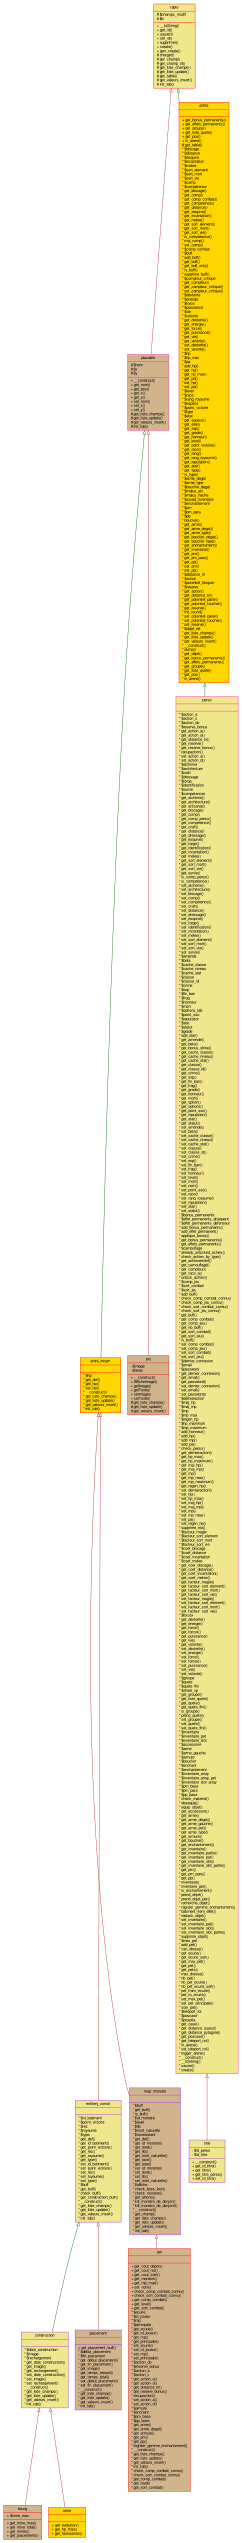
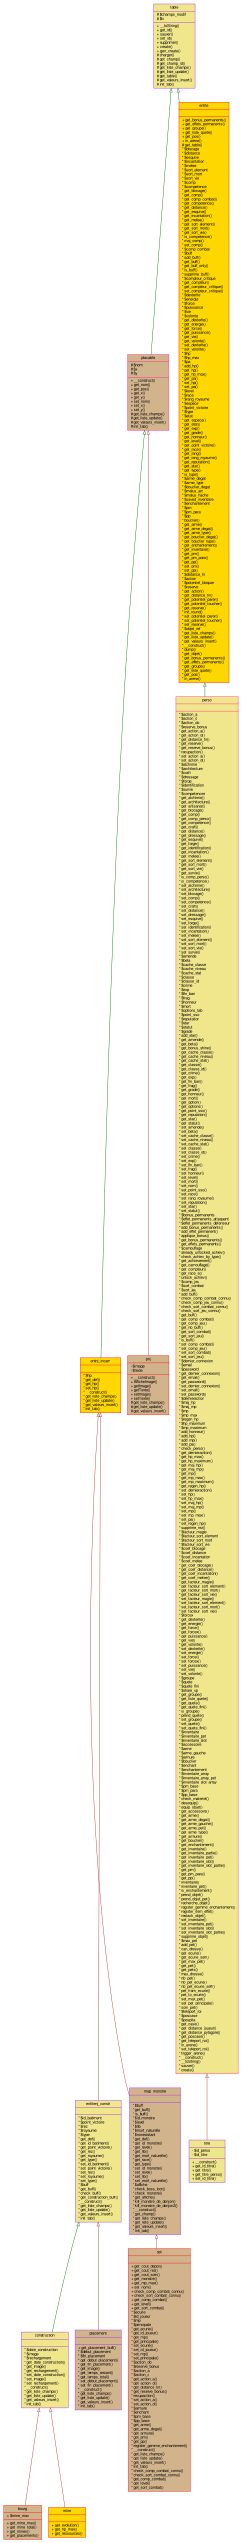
(174, 46) -> (174, 46)
(161, 223) -> (161, 223)
(197, 1912) -> (196, 1912)
